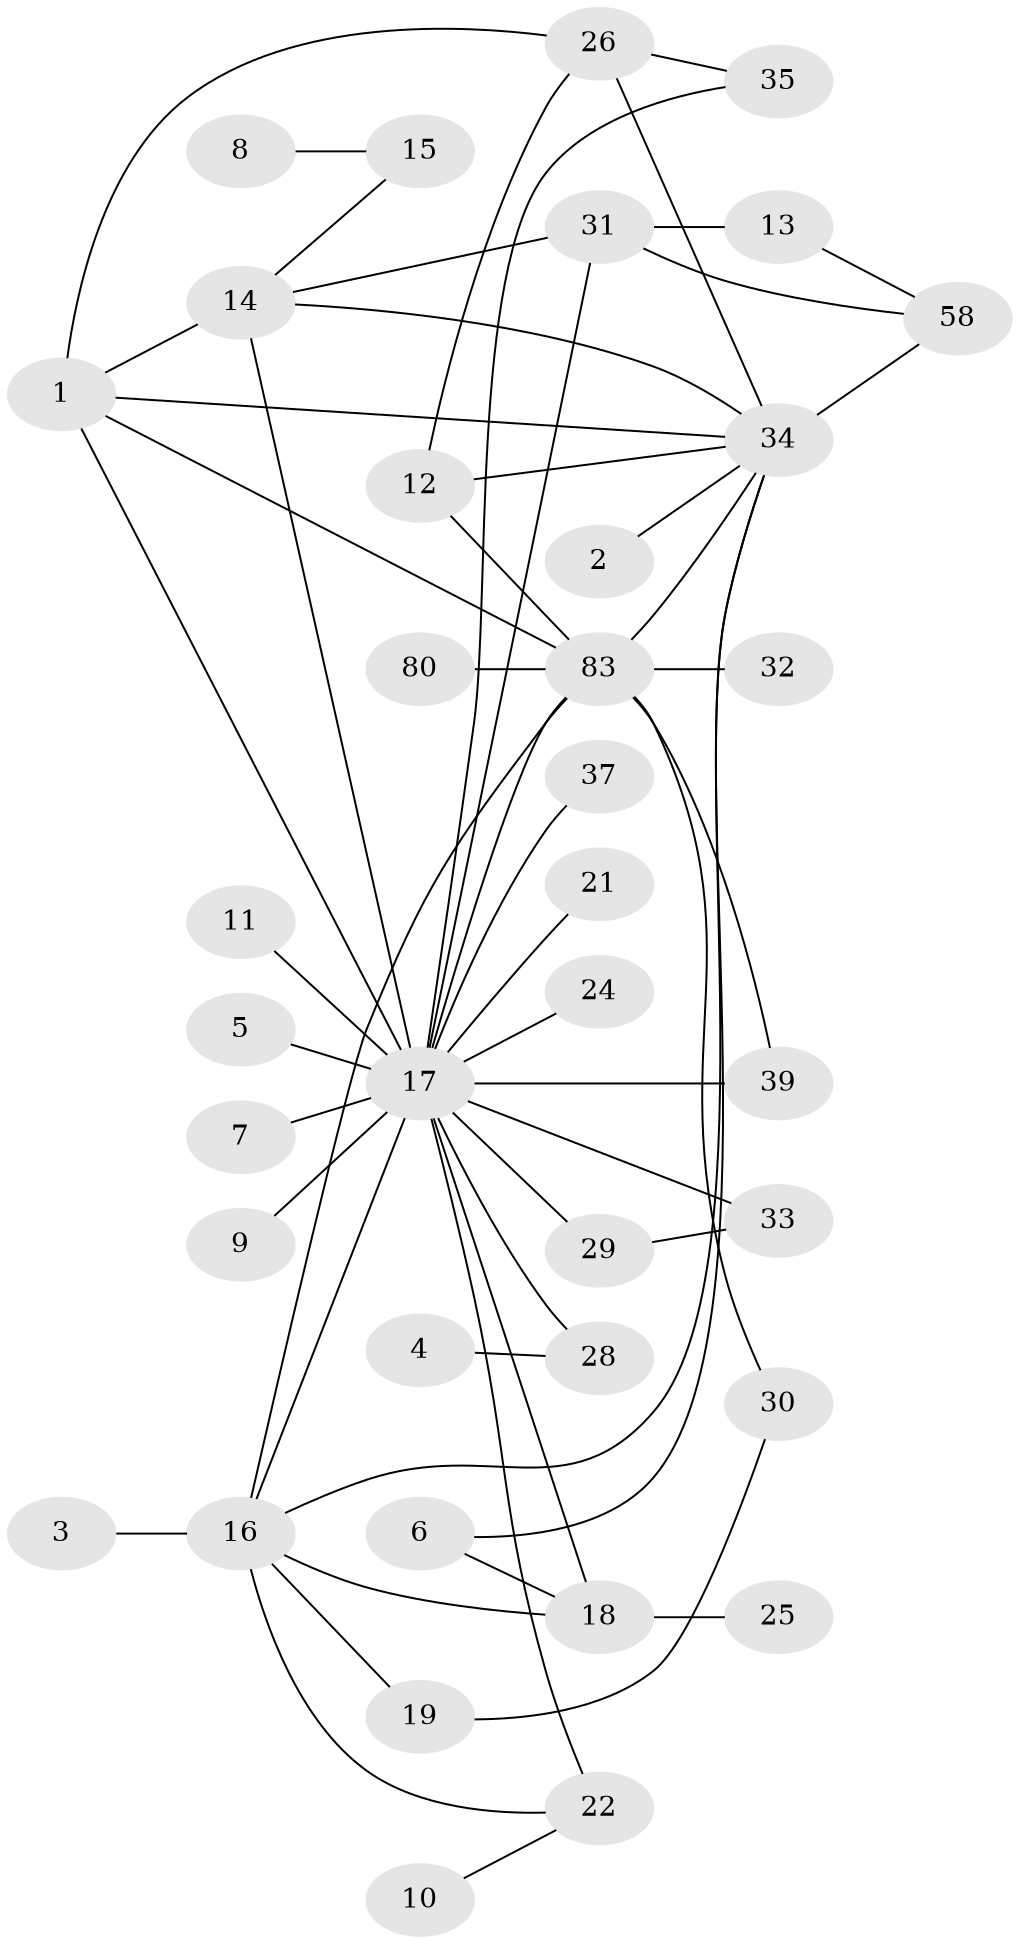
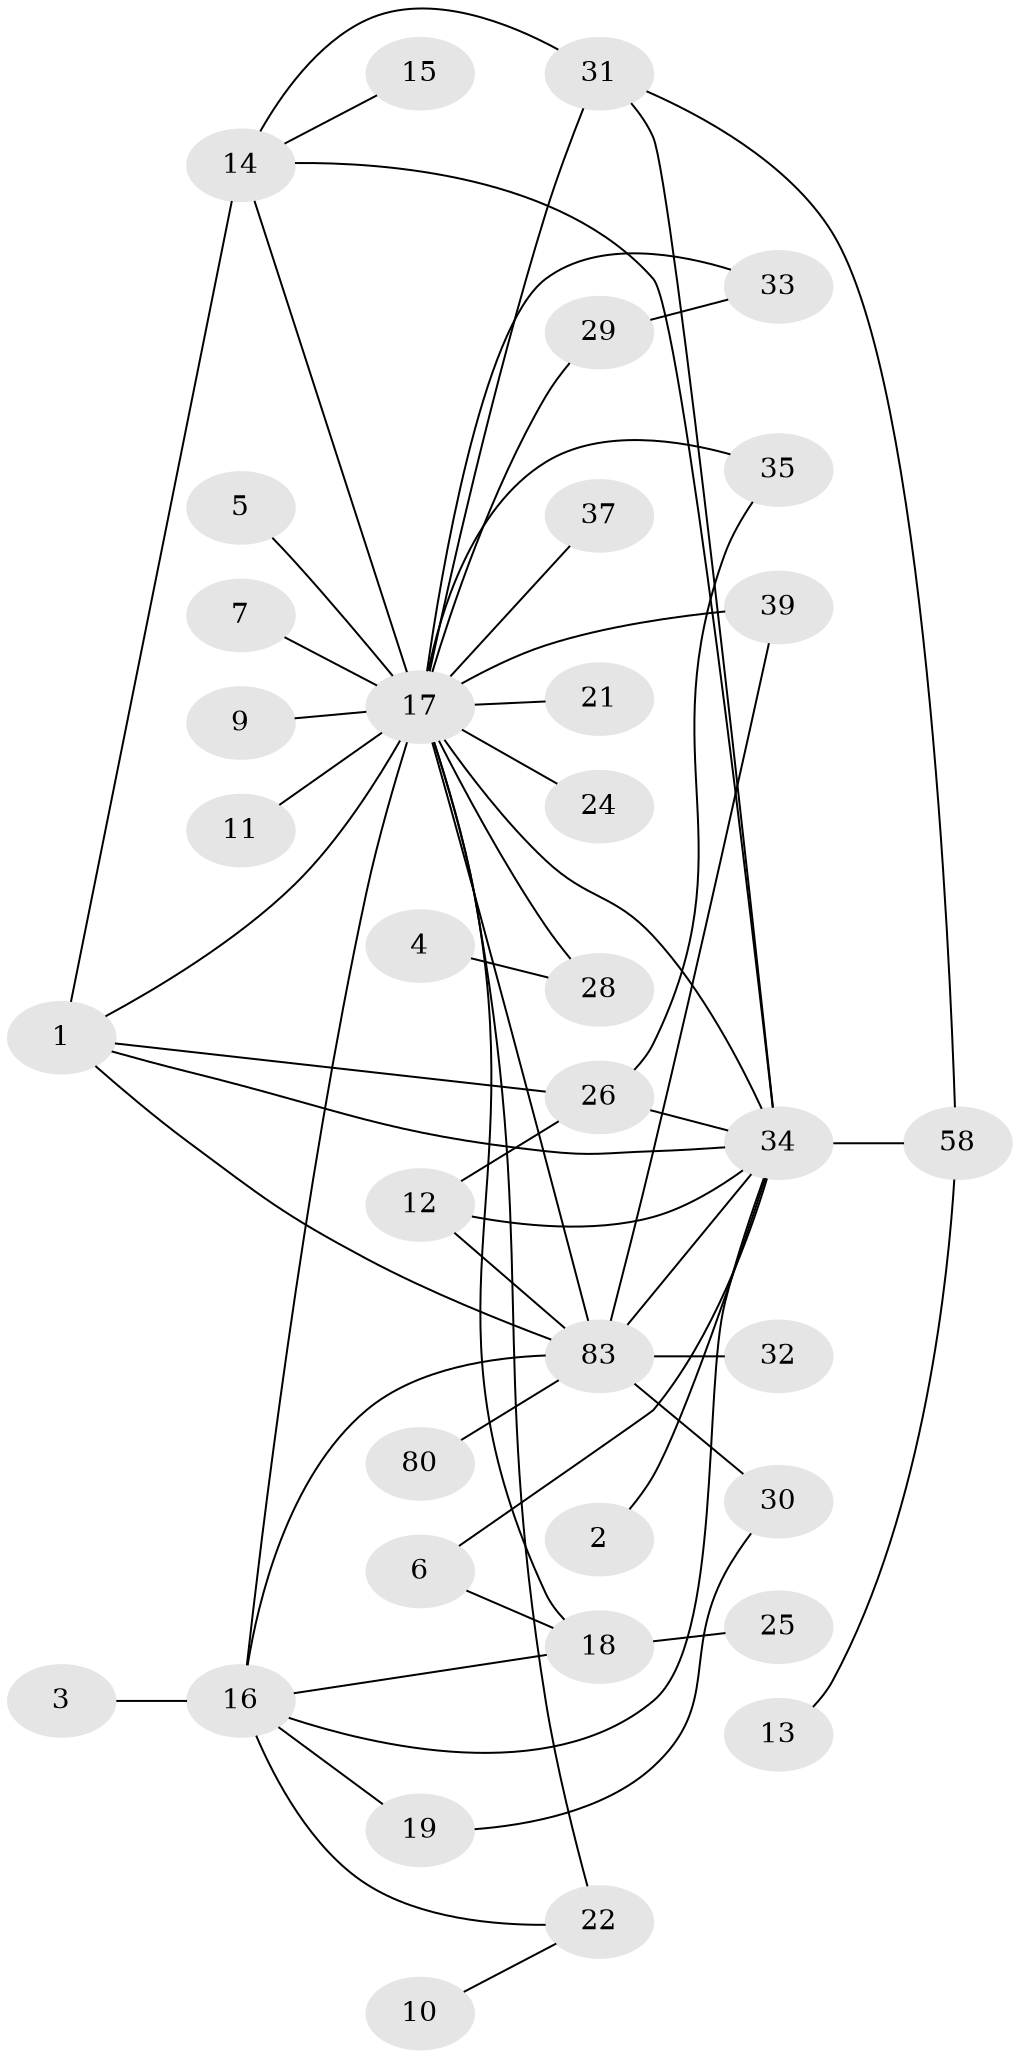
(241, 151) -> none
(697, 227) -> (689, 374)
none -> (621, 909)
